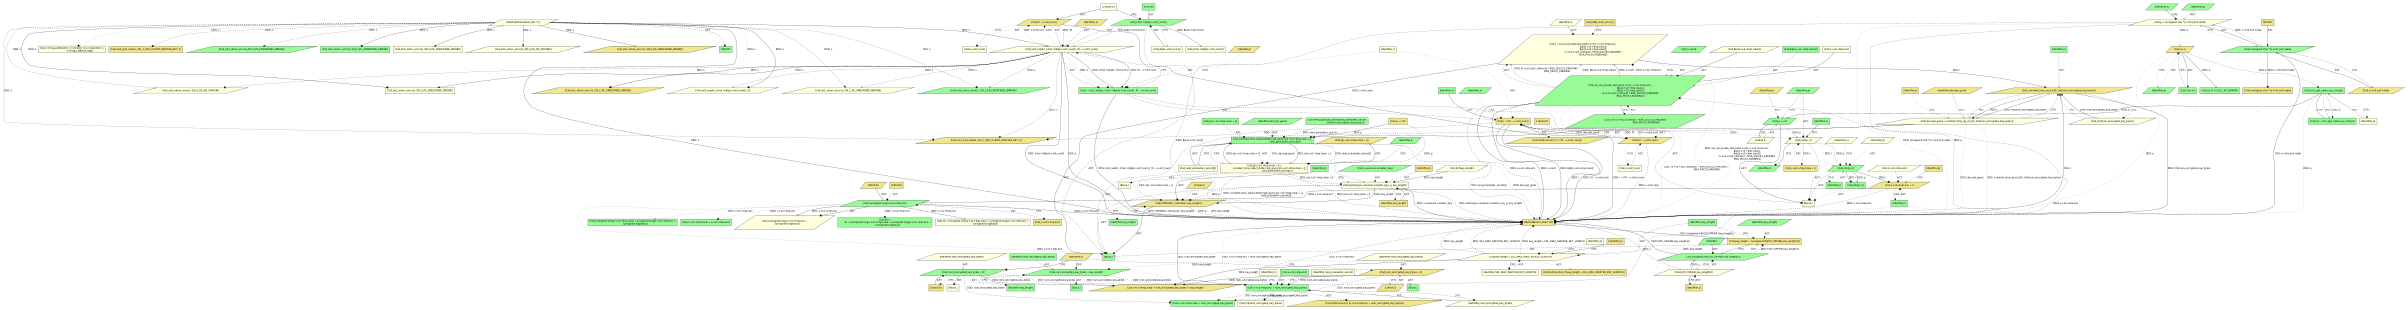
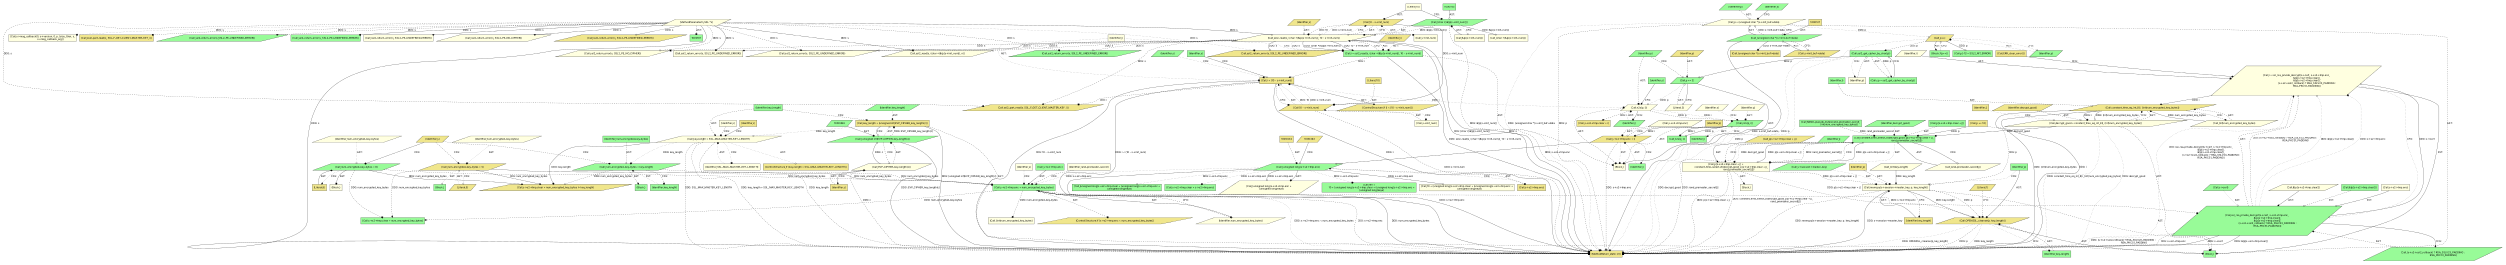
(2188, 91) -> (1940, 54)
(1198, 168) -> (1963, 167)
(1640, 232) -> (1021, 247)
